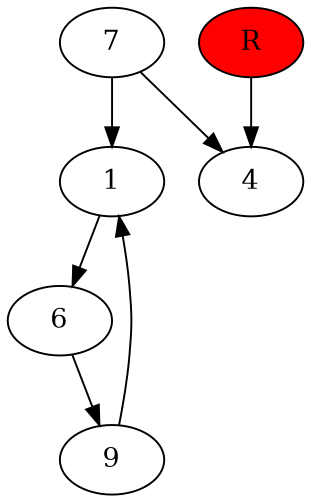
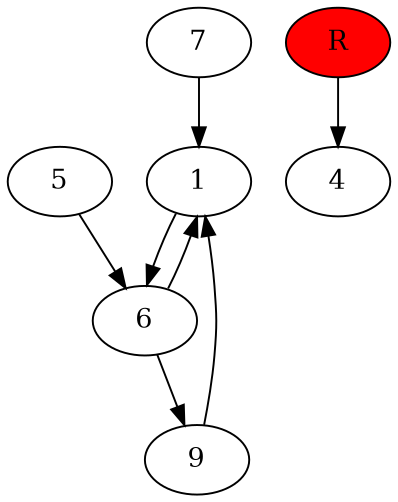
(174, 105) -> none
none -> (60, 182)
none -> (180, 262)
